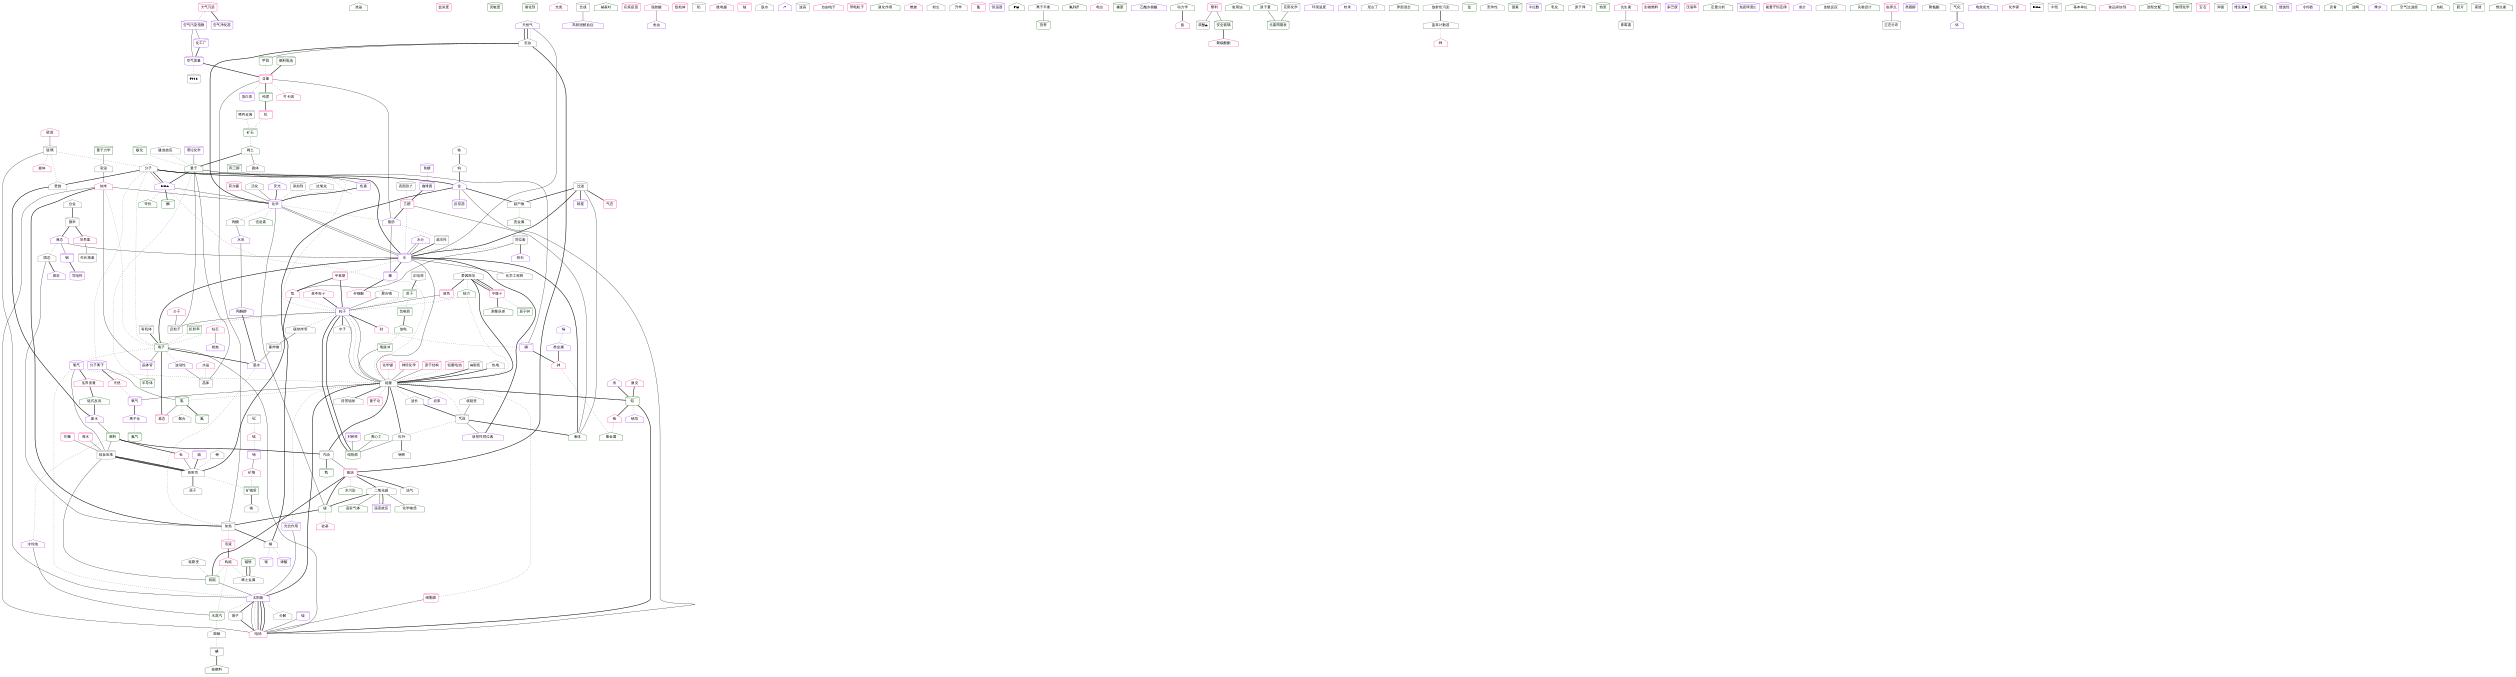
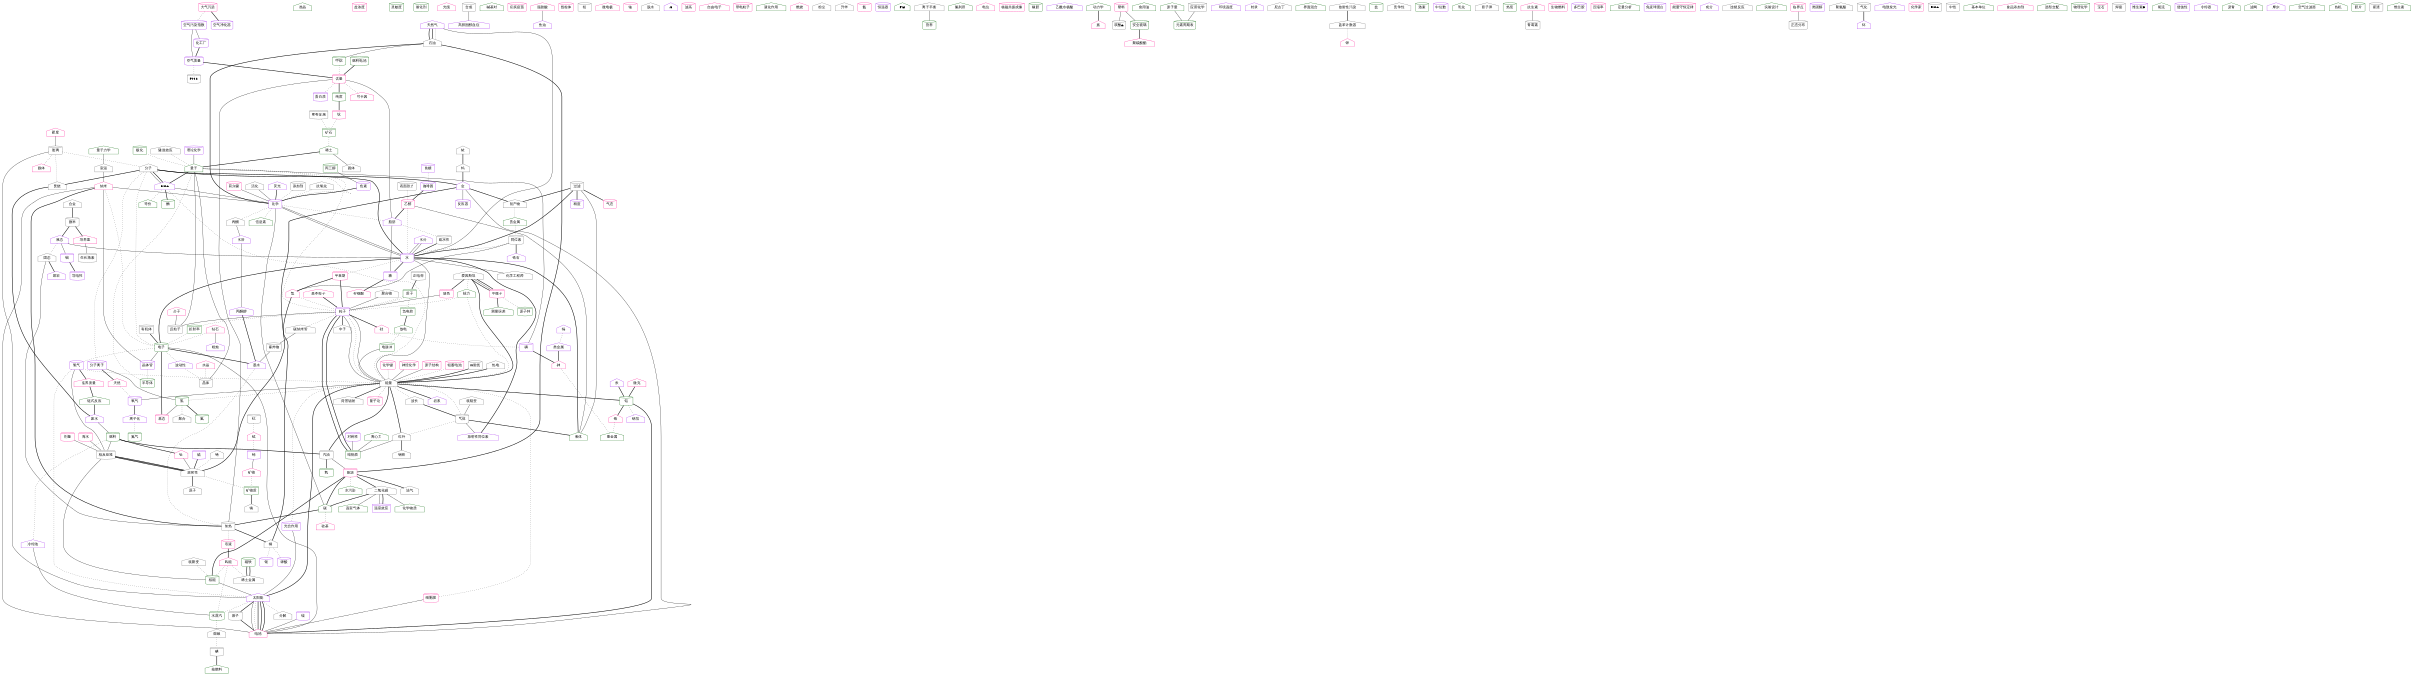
(785, 7) -> (671, 7)
(803, 7) -> (689, 7)
none -> (1012, 7)
(2014, 7) -> (1916, 7)
(104, 150) -> (104, 150)
(193, 374) -> (193, 374)
